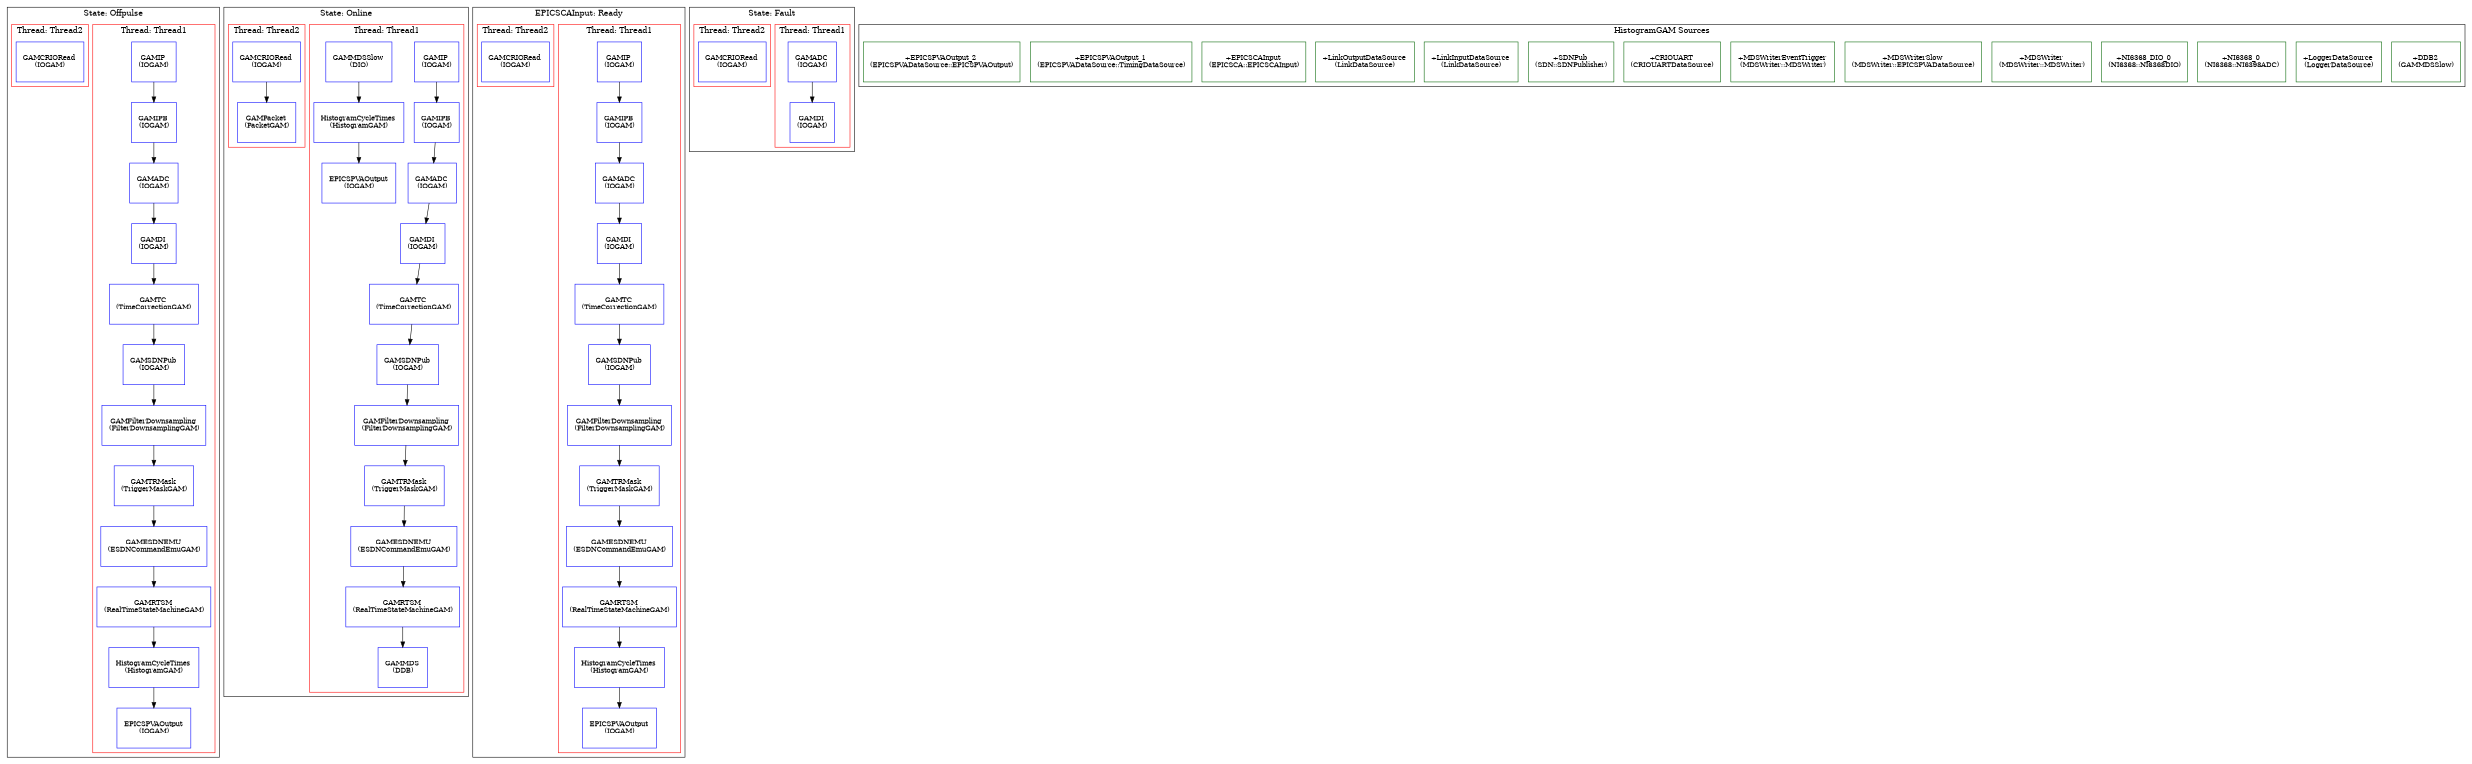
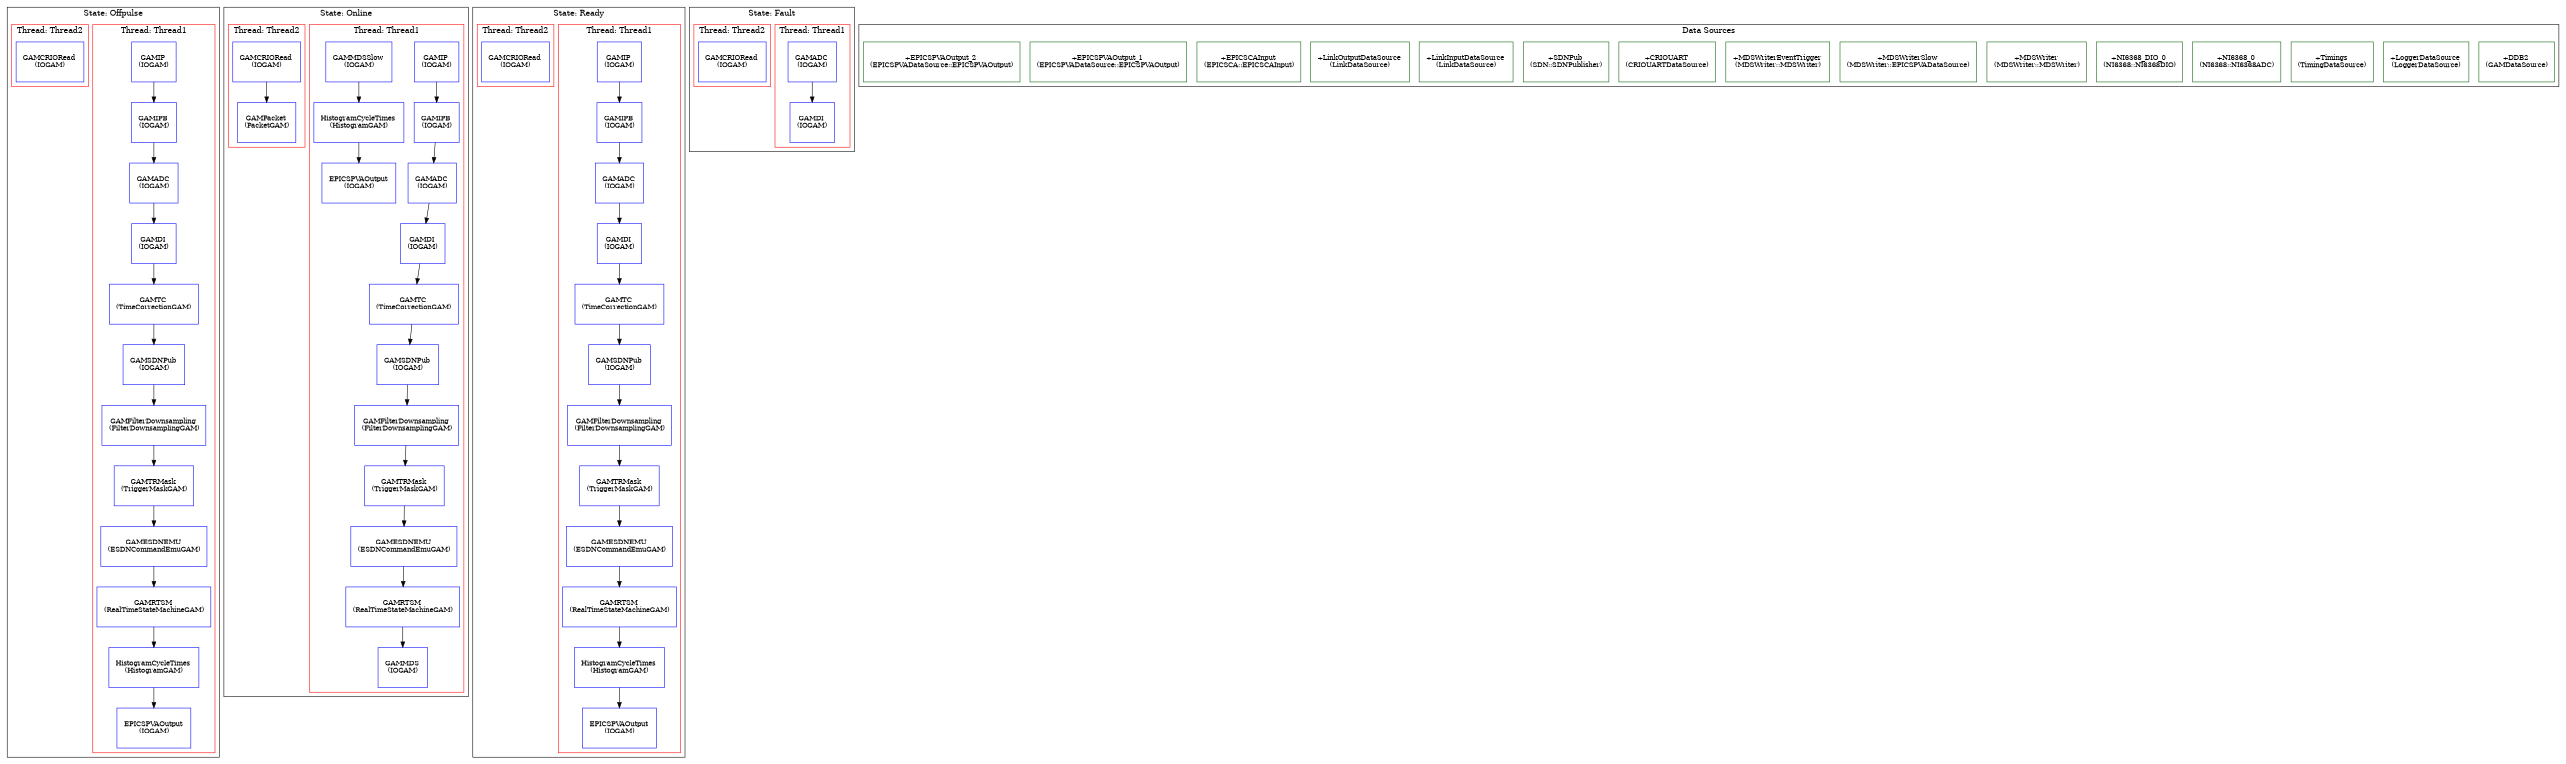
(579, 14) -> (579, 14)
(1662, 31) -> (1709, 31)
none -> (2332, 62)
(359, 65) -> (359, 65)
(1111, 65) -> (1108, 65)
(2242, 65) -> (2237, 65)
(2426, 65) -> (2517, 65)
(403, 671) -> (403, 671)
